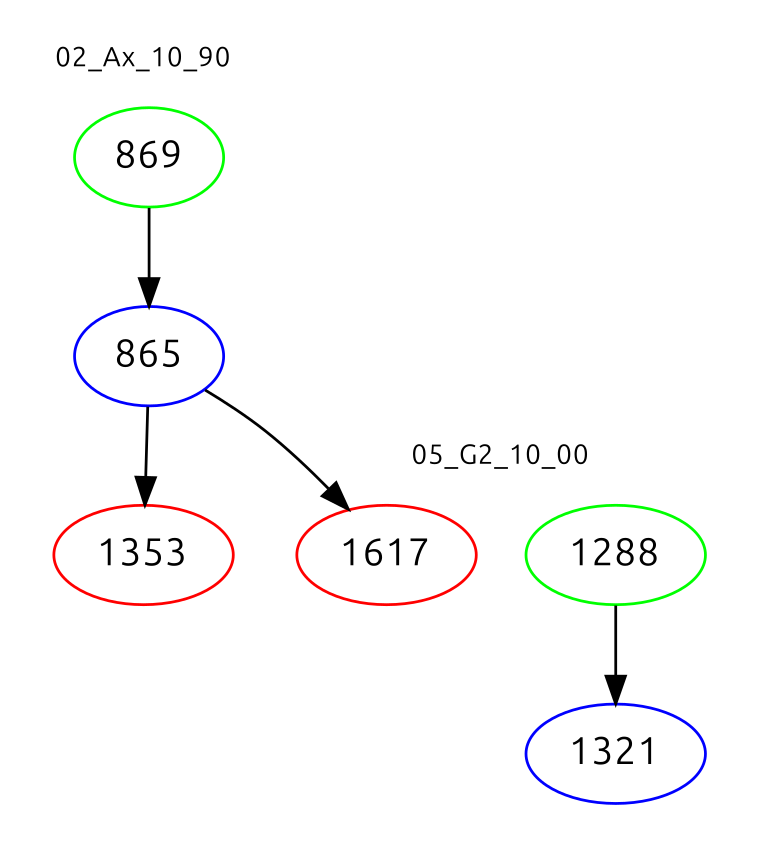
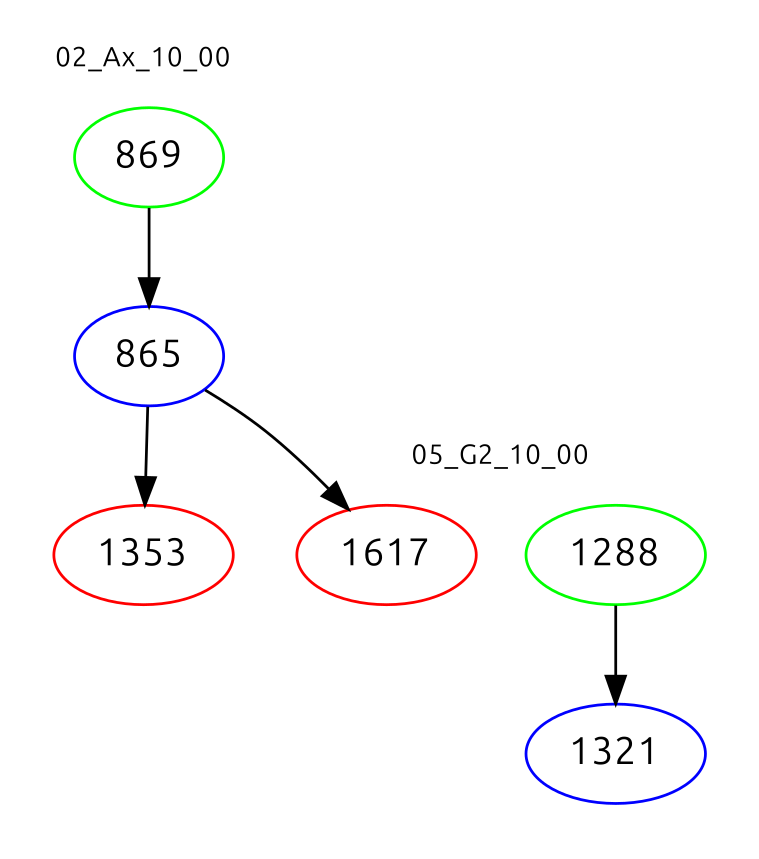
(144, 59) -> (144, 59)
